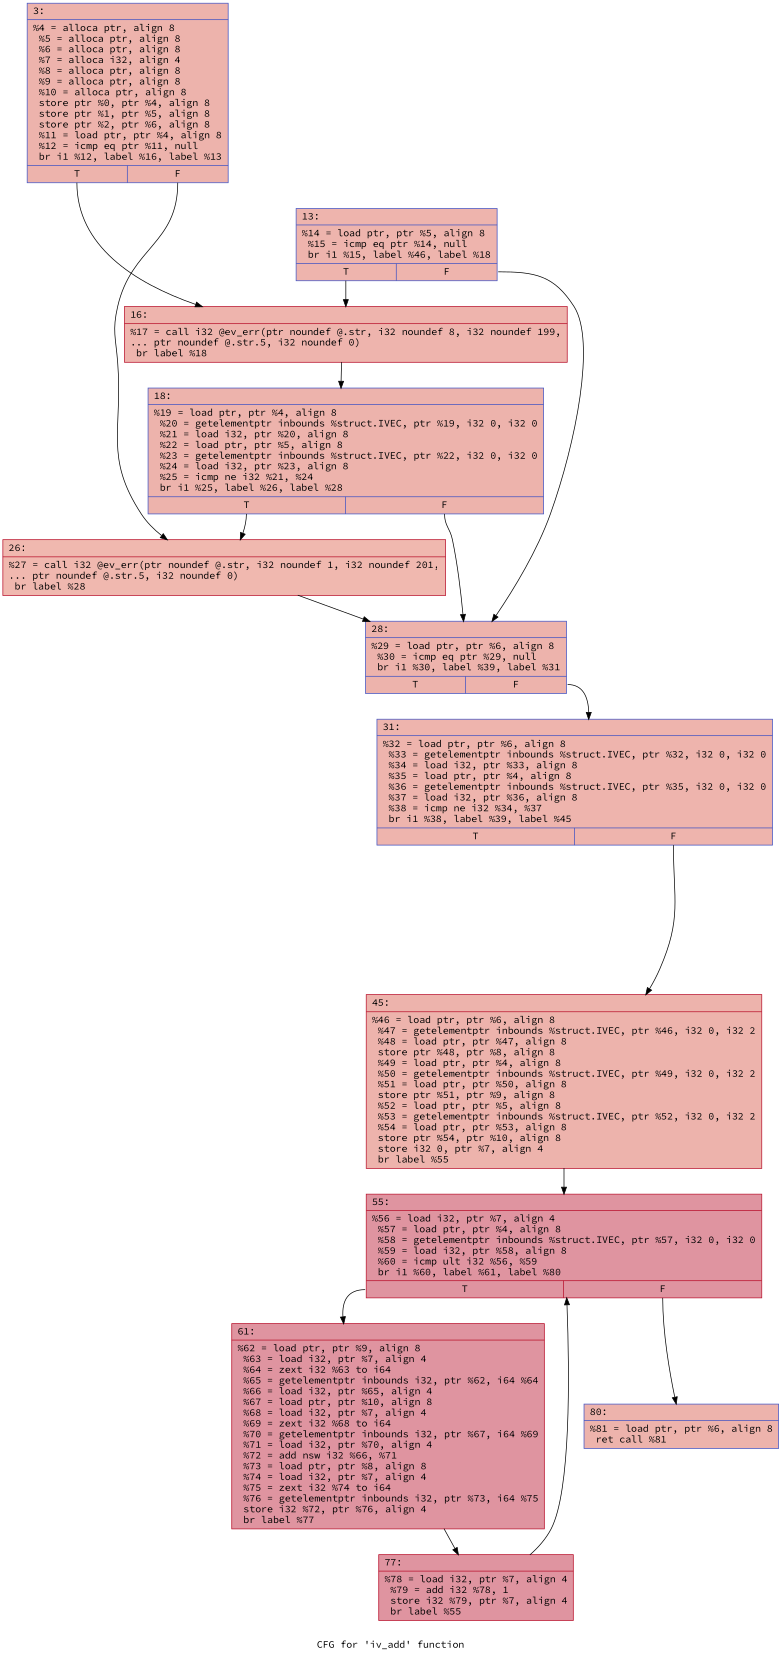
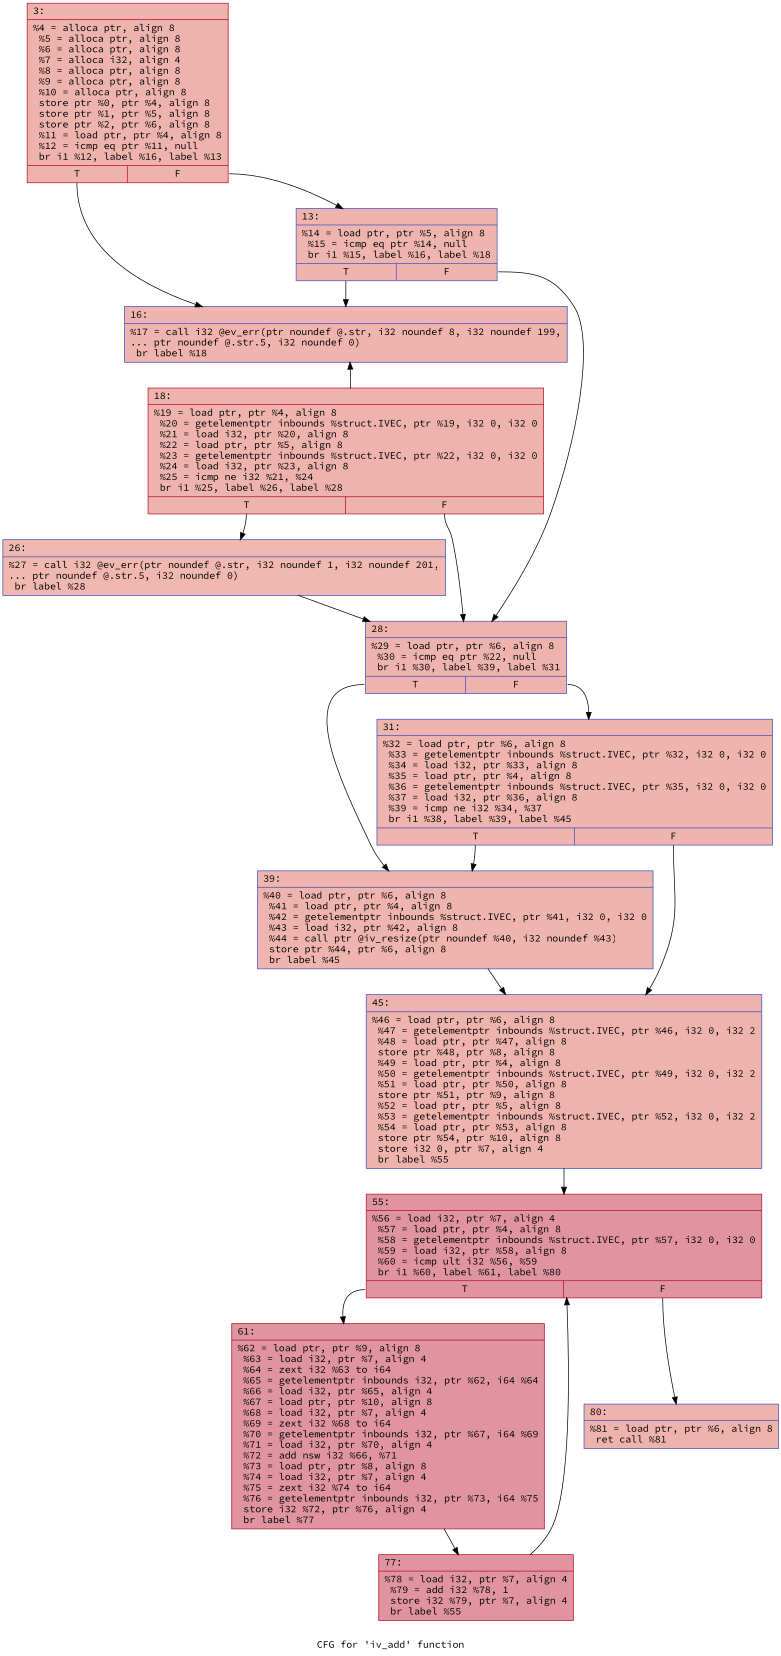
(128, 93) -> (128, 93)
(397, 255) -> (397, 255)
(346, 334) -> (346, 334)
(117, 357) -> (285, 183)
(341, 372) -> (351, 379)
(346, 451) -> (346, 451)
(224, 568) -> (224, 568)
(454, 657) -> (454, 657)
(462, 808) -> (462, 808)
none -> (455, 920)
(564, 1082) -> (564, 1082)
